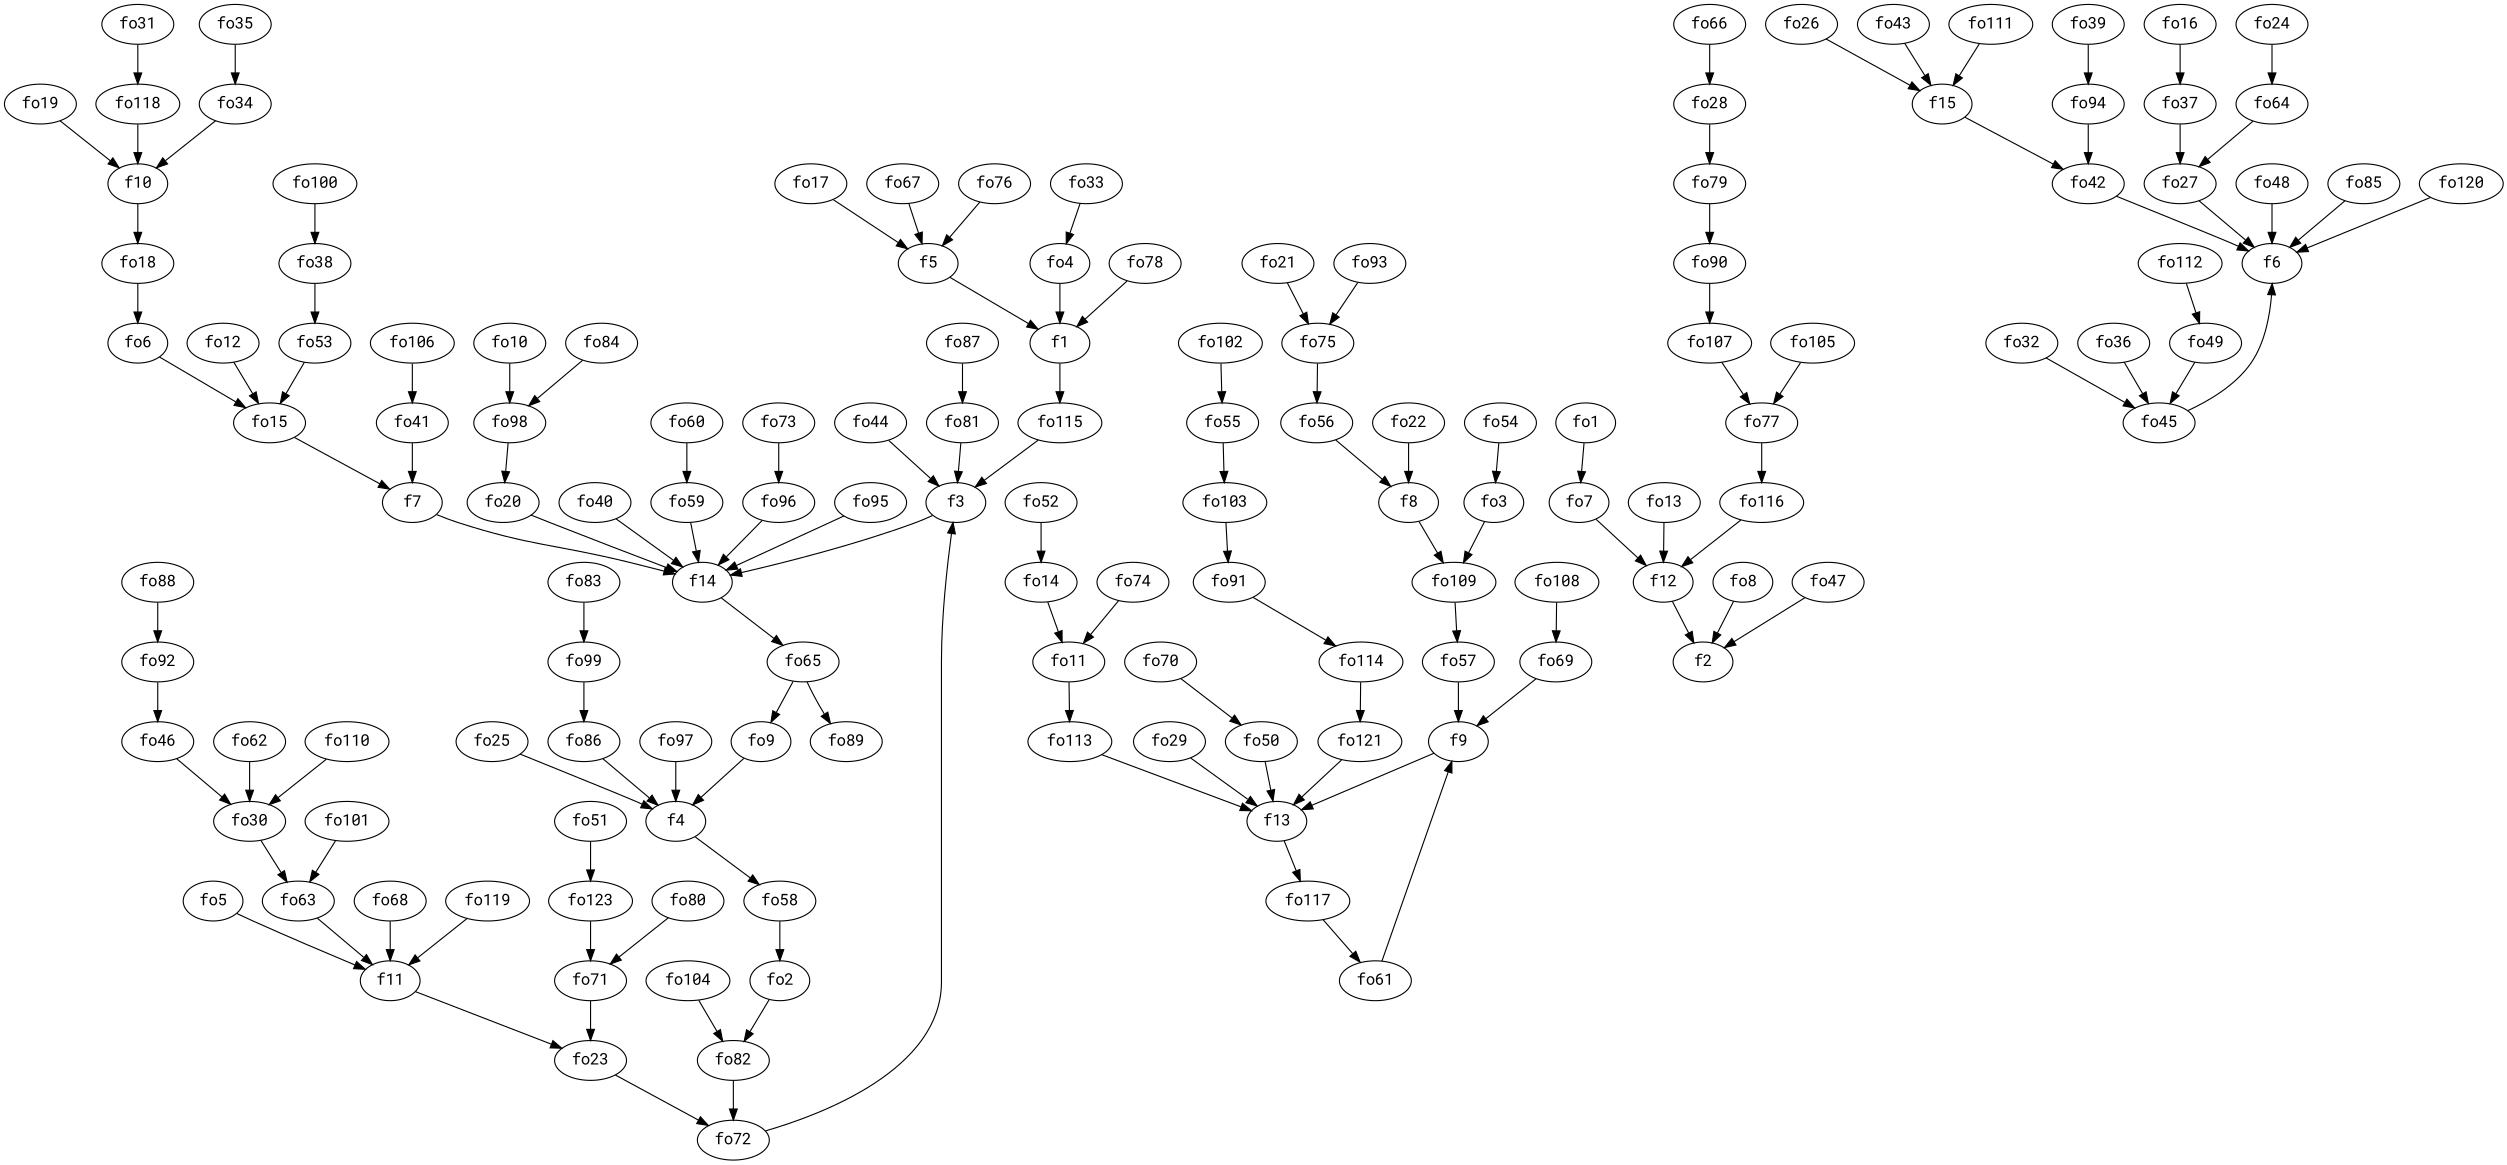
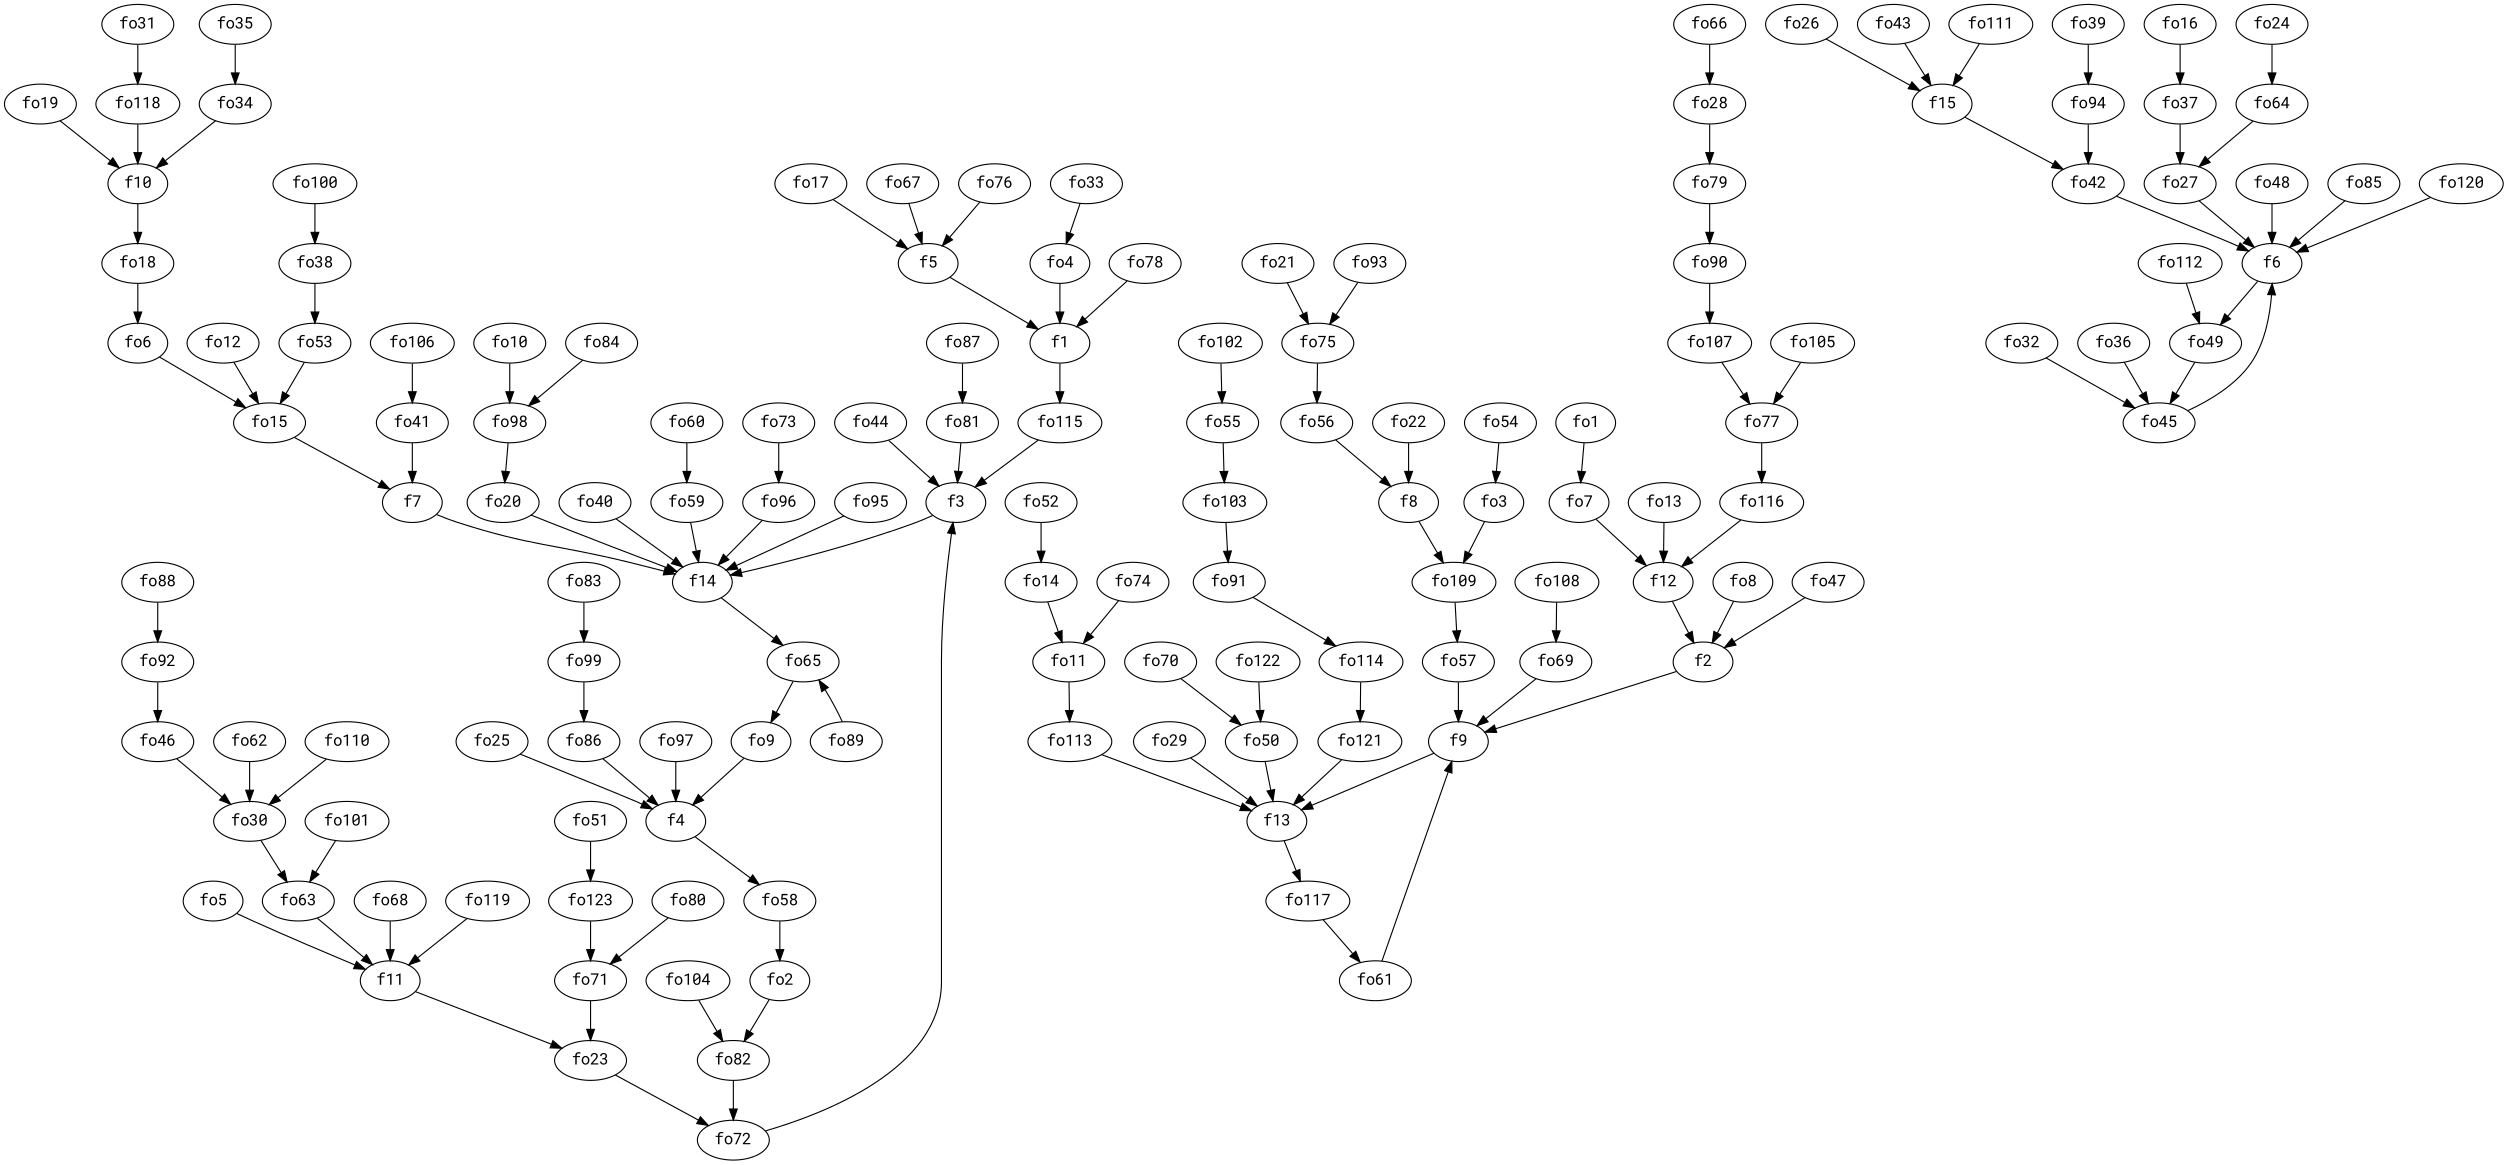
none -> (2243, 299)
none -> (1258, 662)
(815, 698) -> (834, 706)
none -> (1586, 700)
